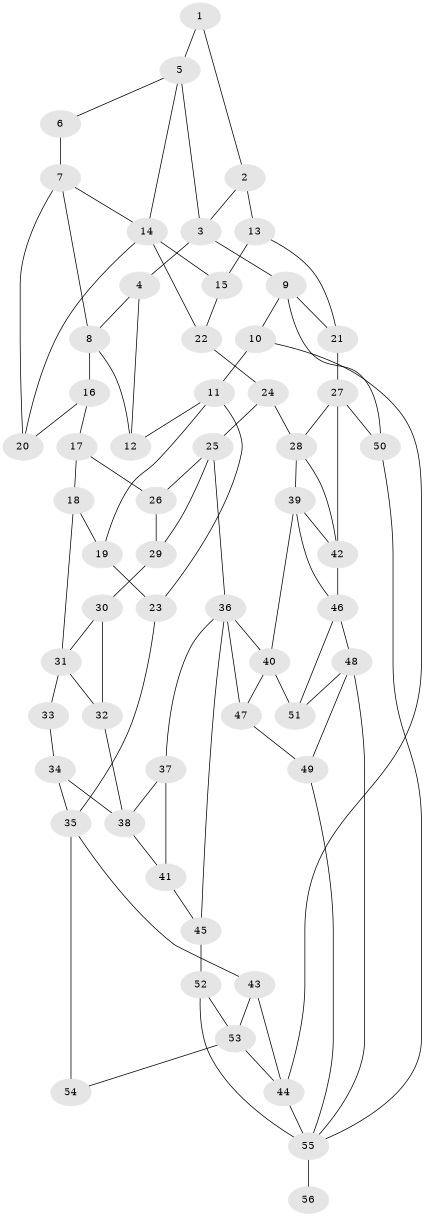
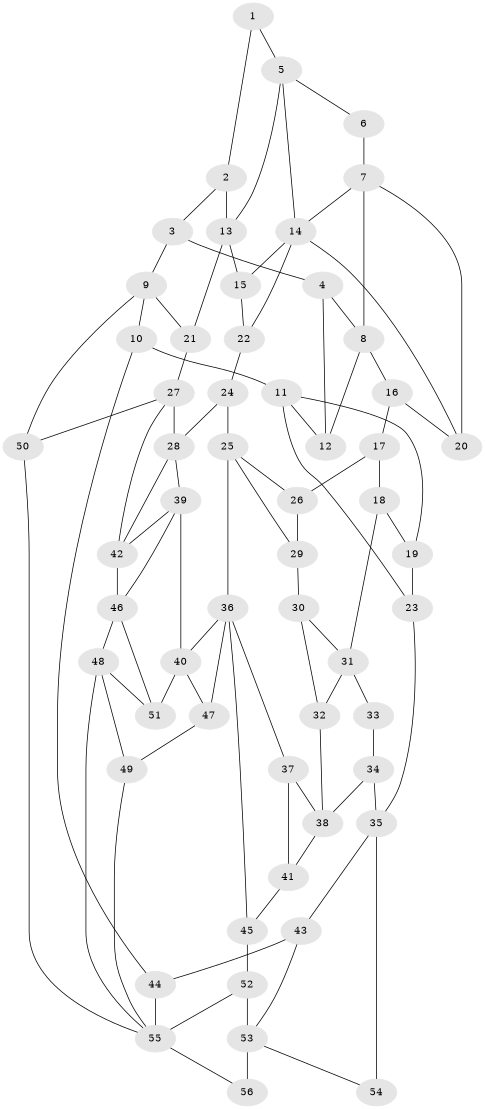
(191, 151) -> (266, 154)
(260, 1066) -> (247, 1066)
